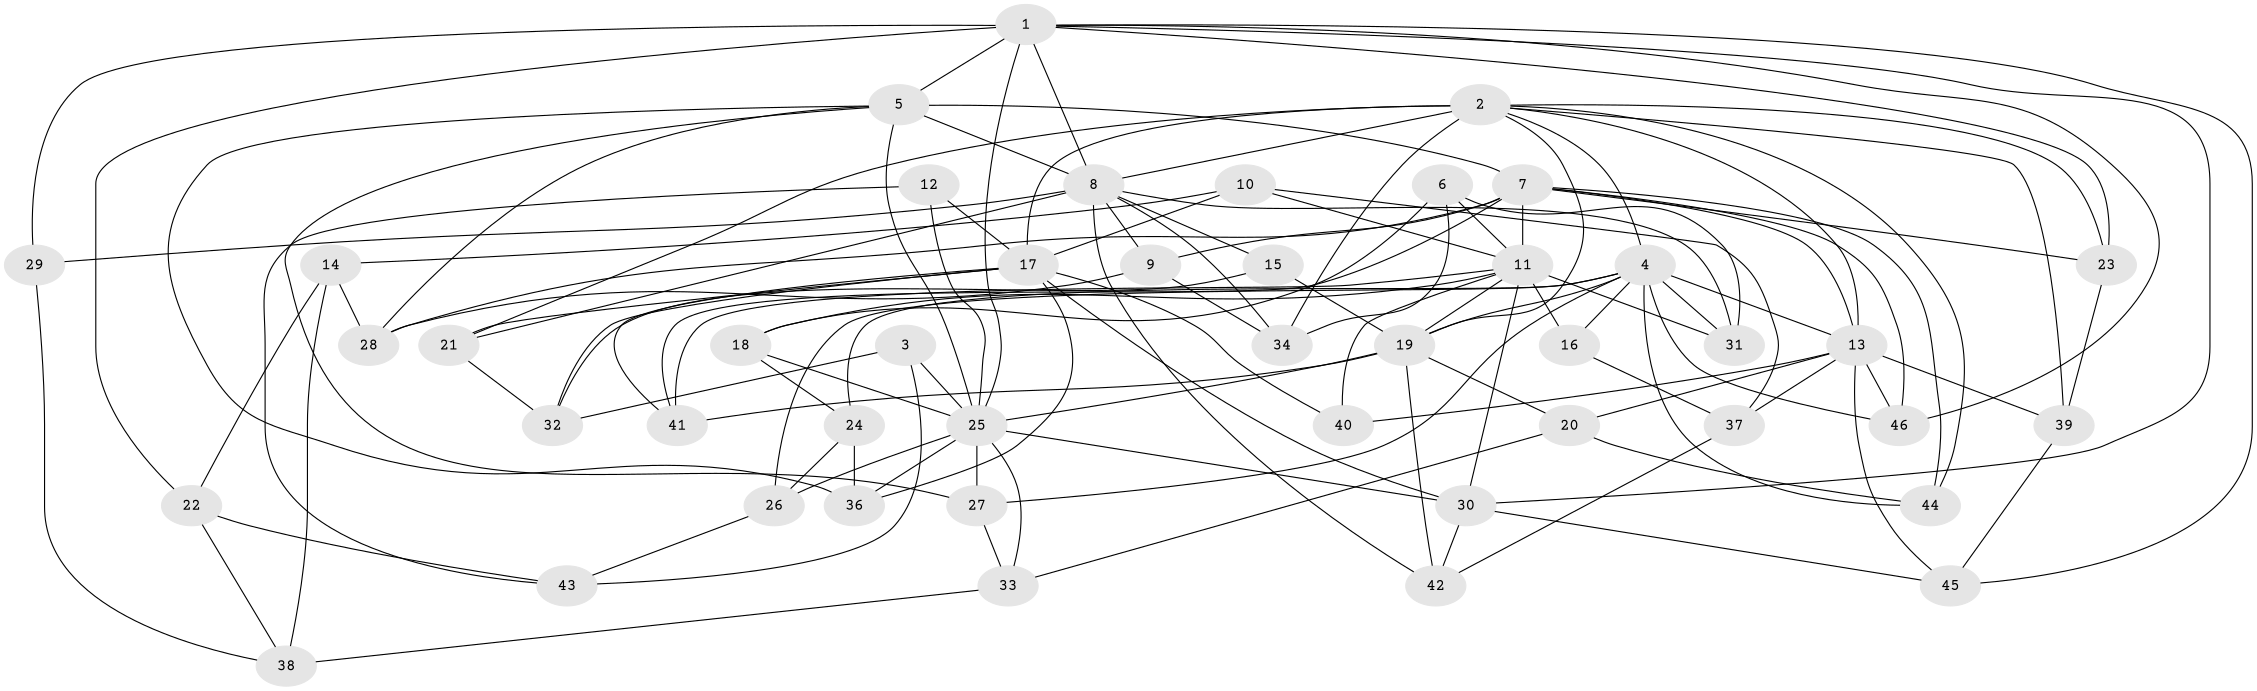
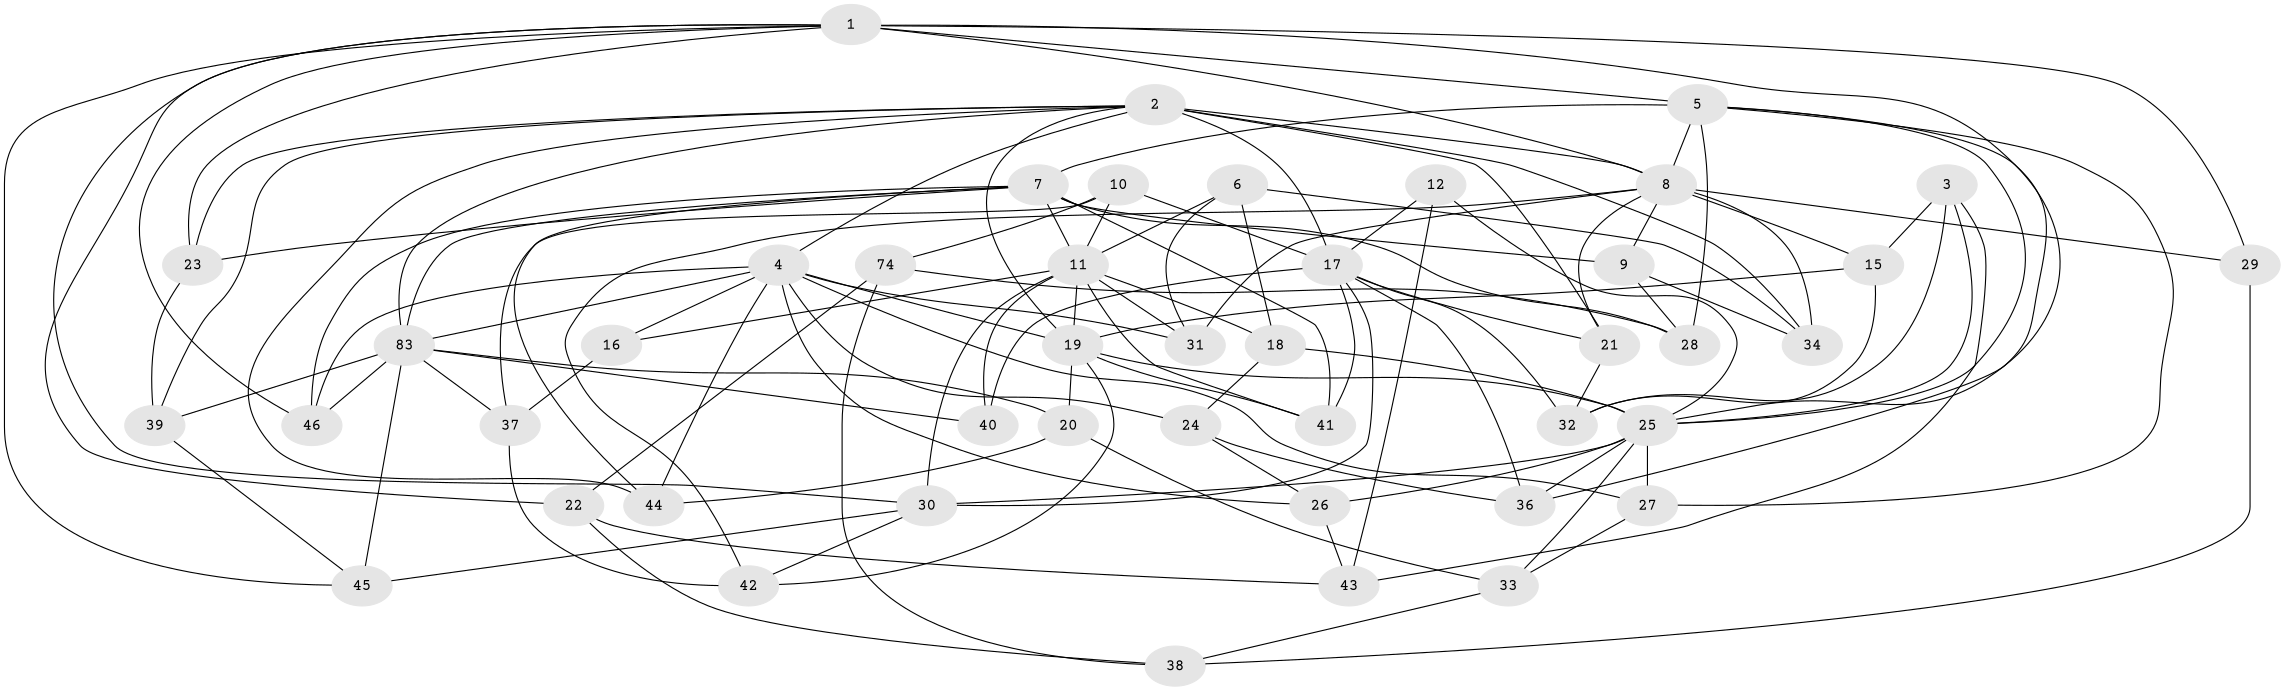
none -> (1909, 226)
(331, 265) -> (886, 265)
(1857, 345) -> (404, 345)
